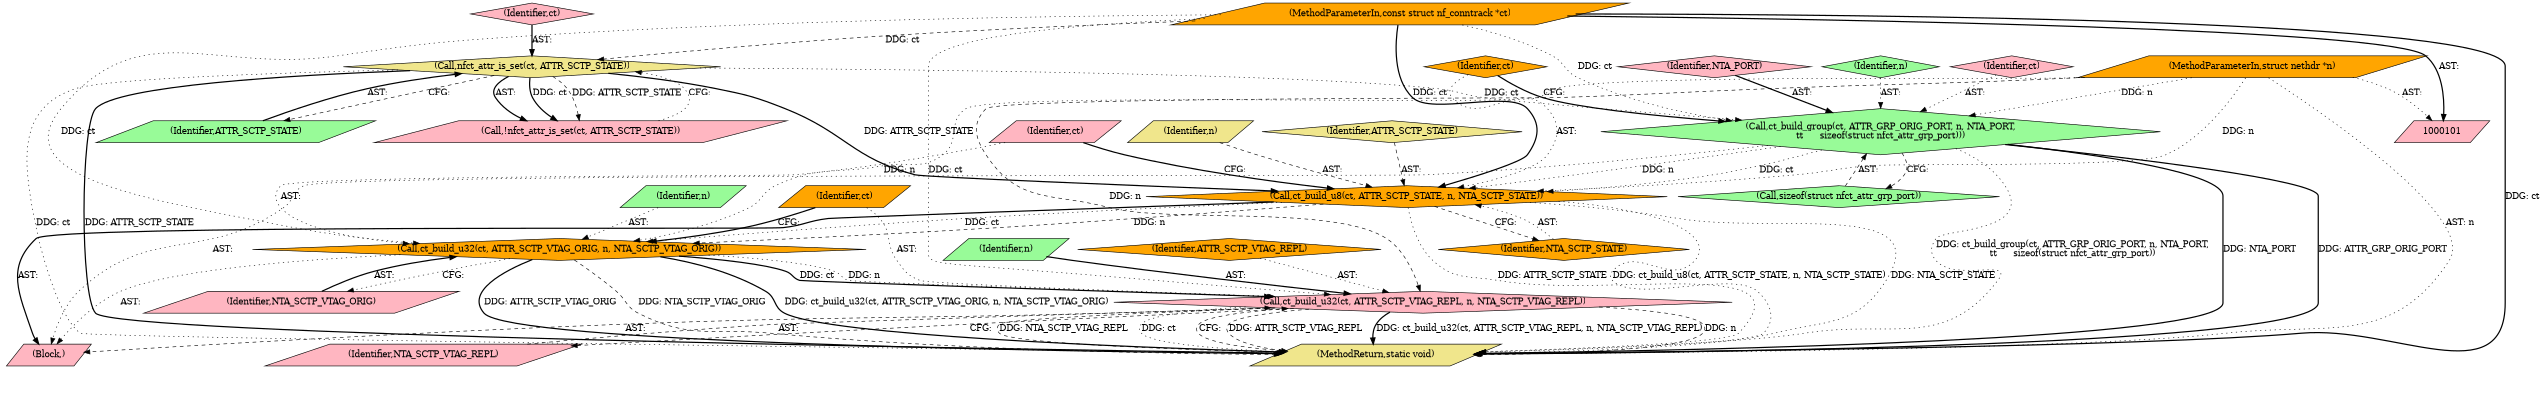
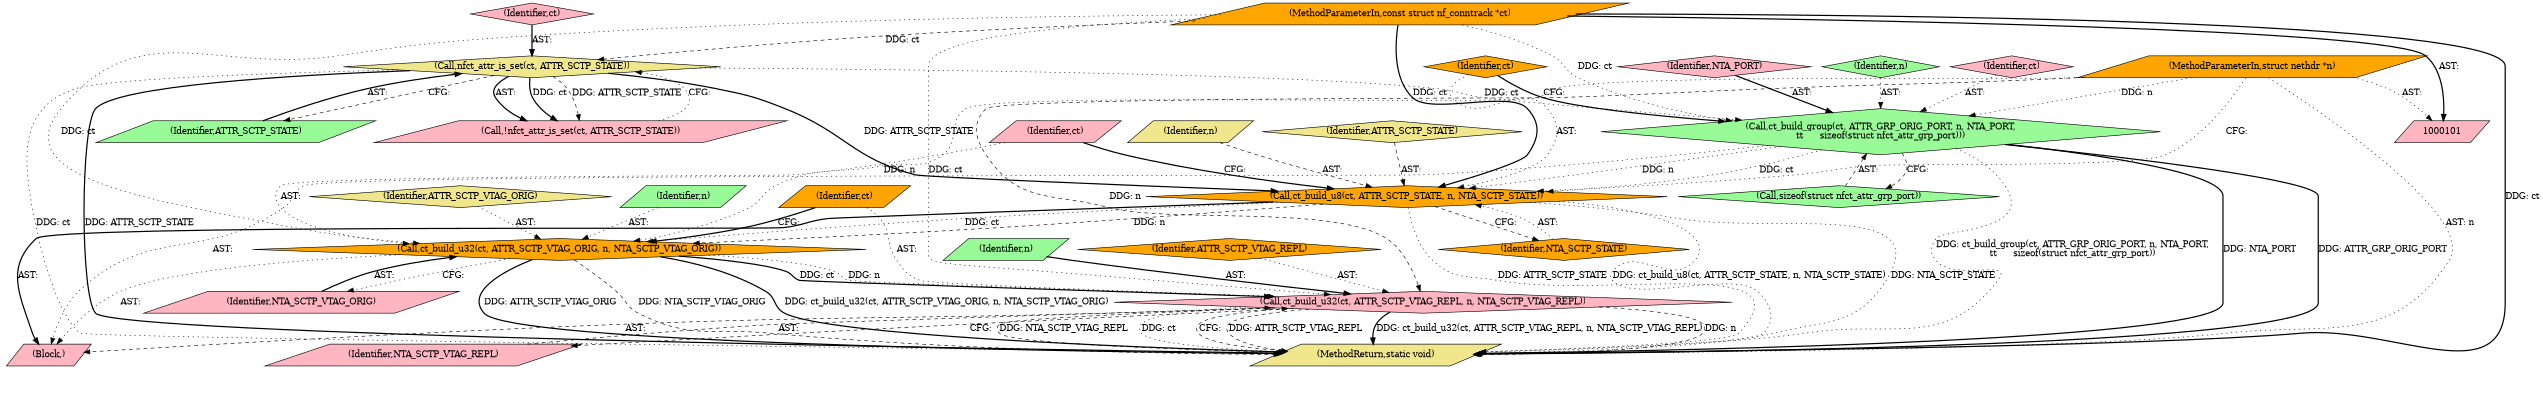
(2238, 132) -> (2238, 132)
none -> (460, 197)
